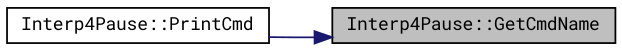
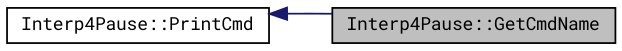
(292, 37) -> (310, 14)
